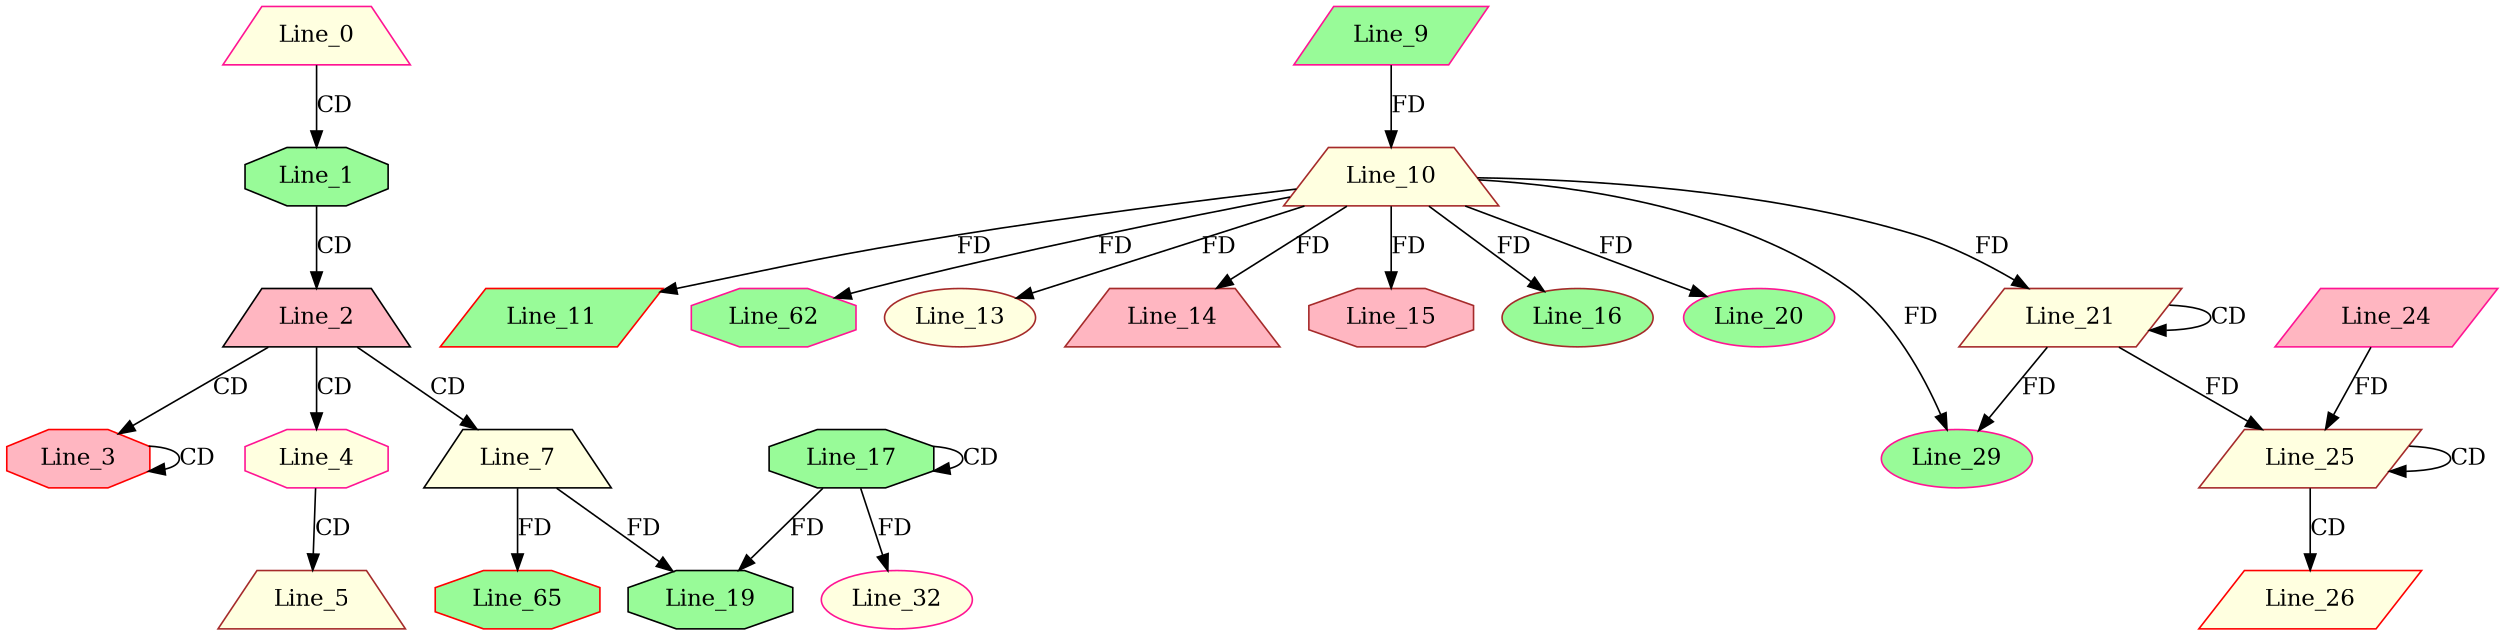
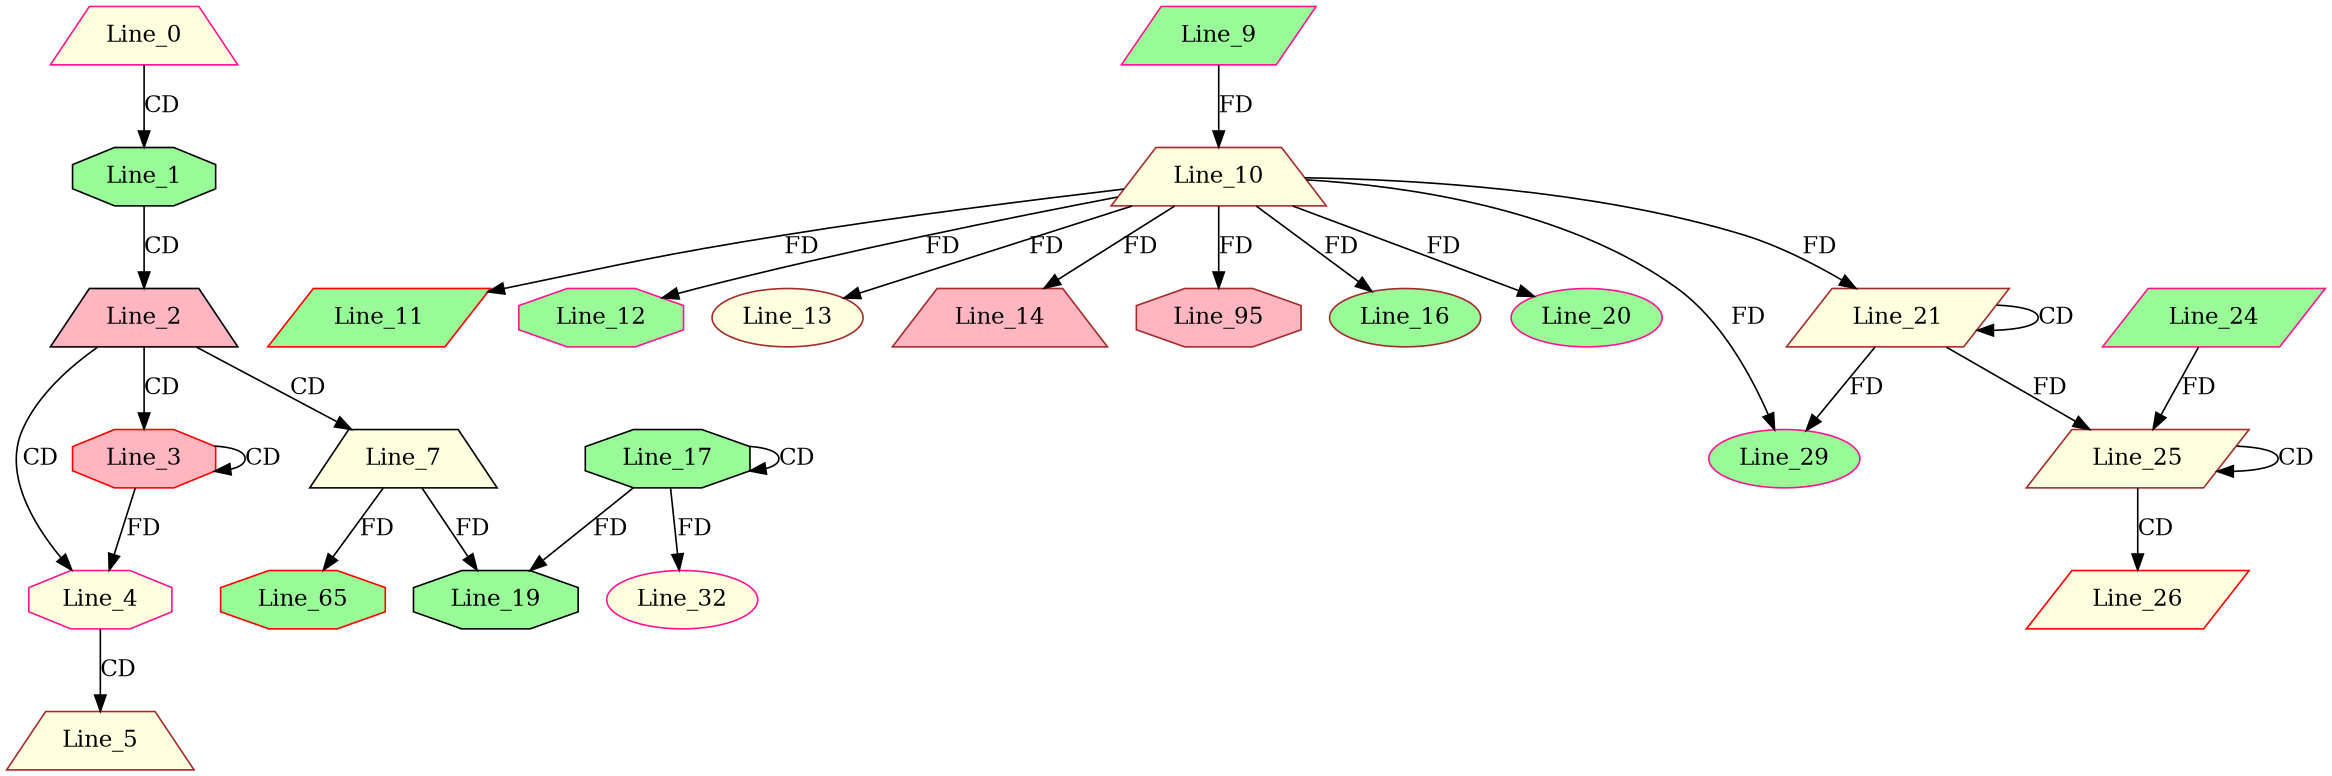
(774, 318) -> (601, 318)
(1391, 318) -> (1219, 318)
(2386, 318) -> (2214, 318)
none -> (125, 521)
